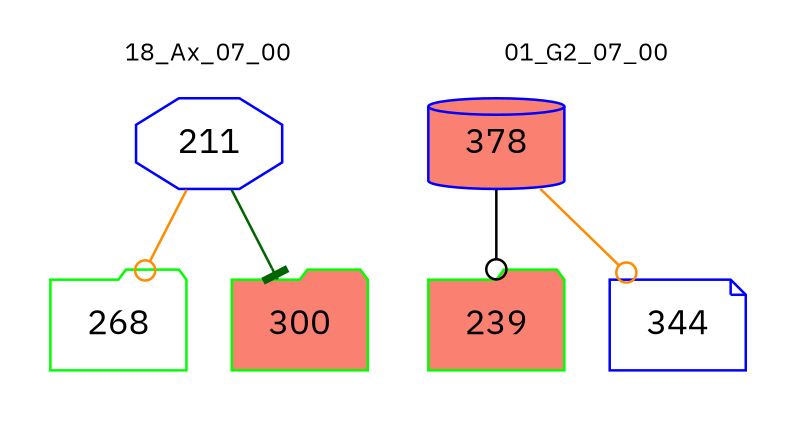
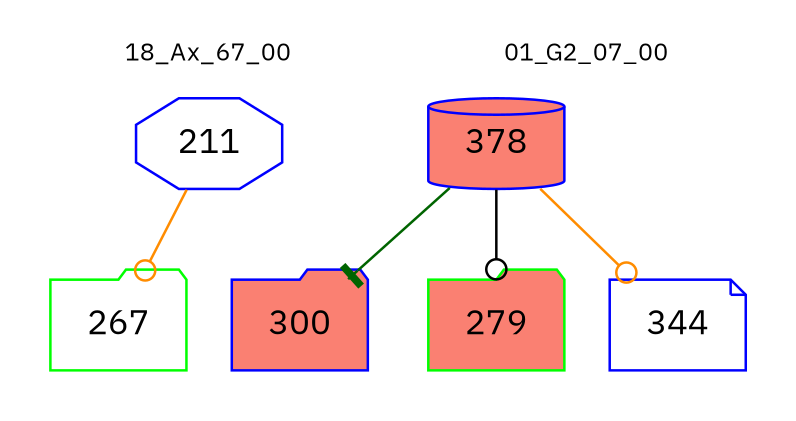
(209, 54) -> (209, 54)
(252, 229) -> (424, 211)
(118, 325) -> (118, 325)
(300, 325) -> (300, 325)
(496, 325) -> (496, 325)
